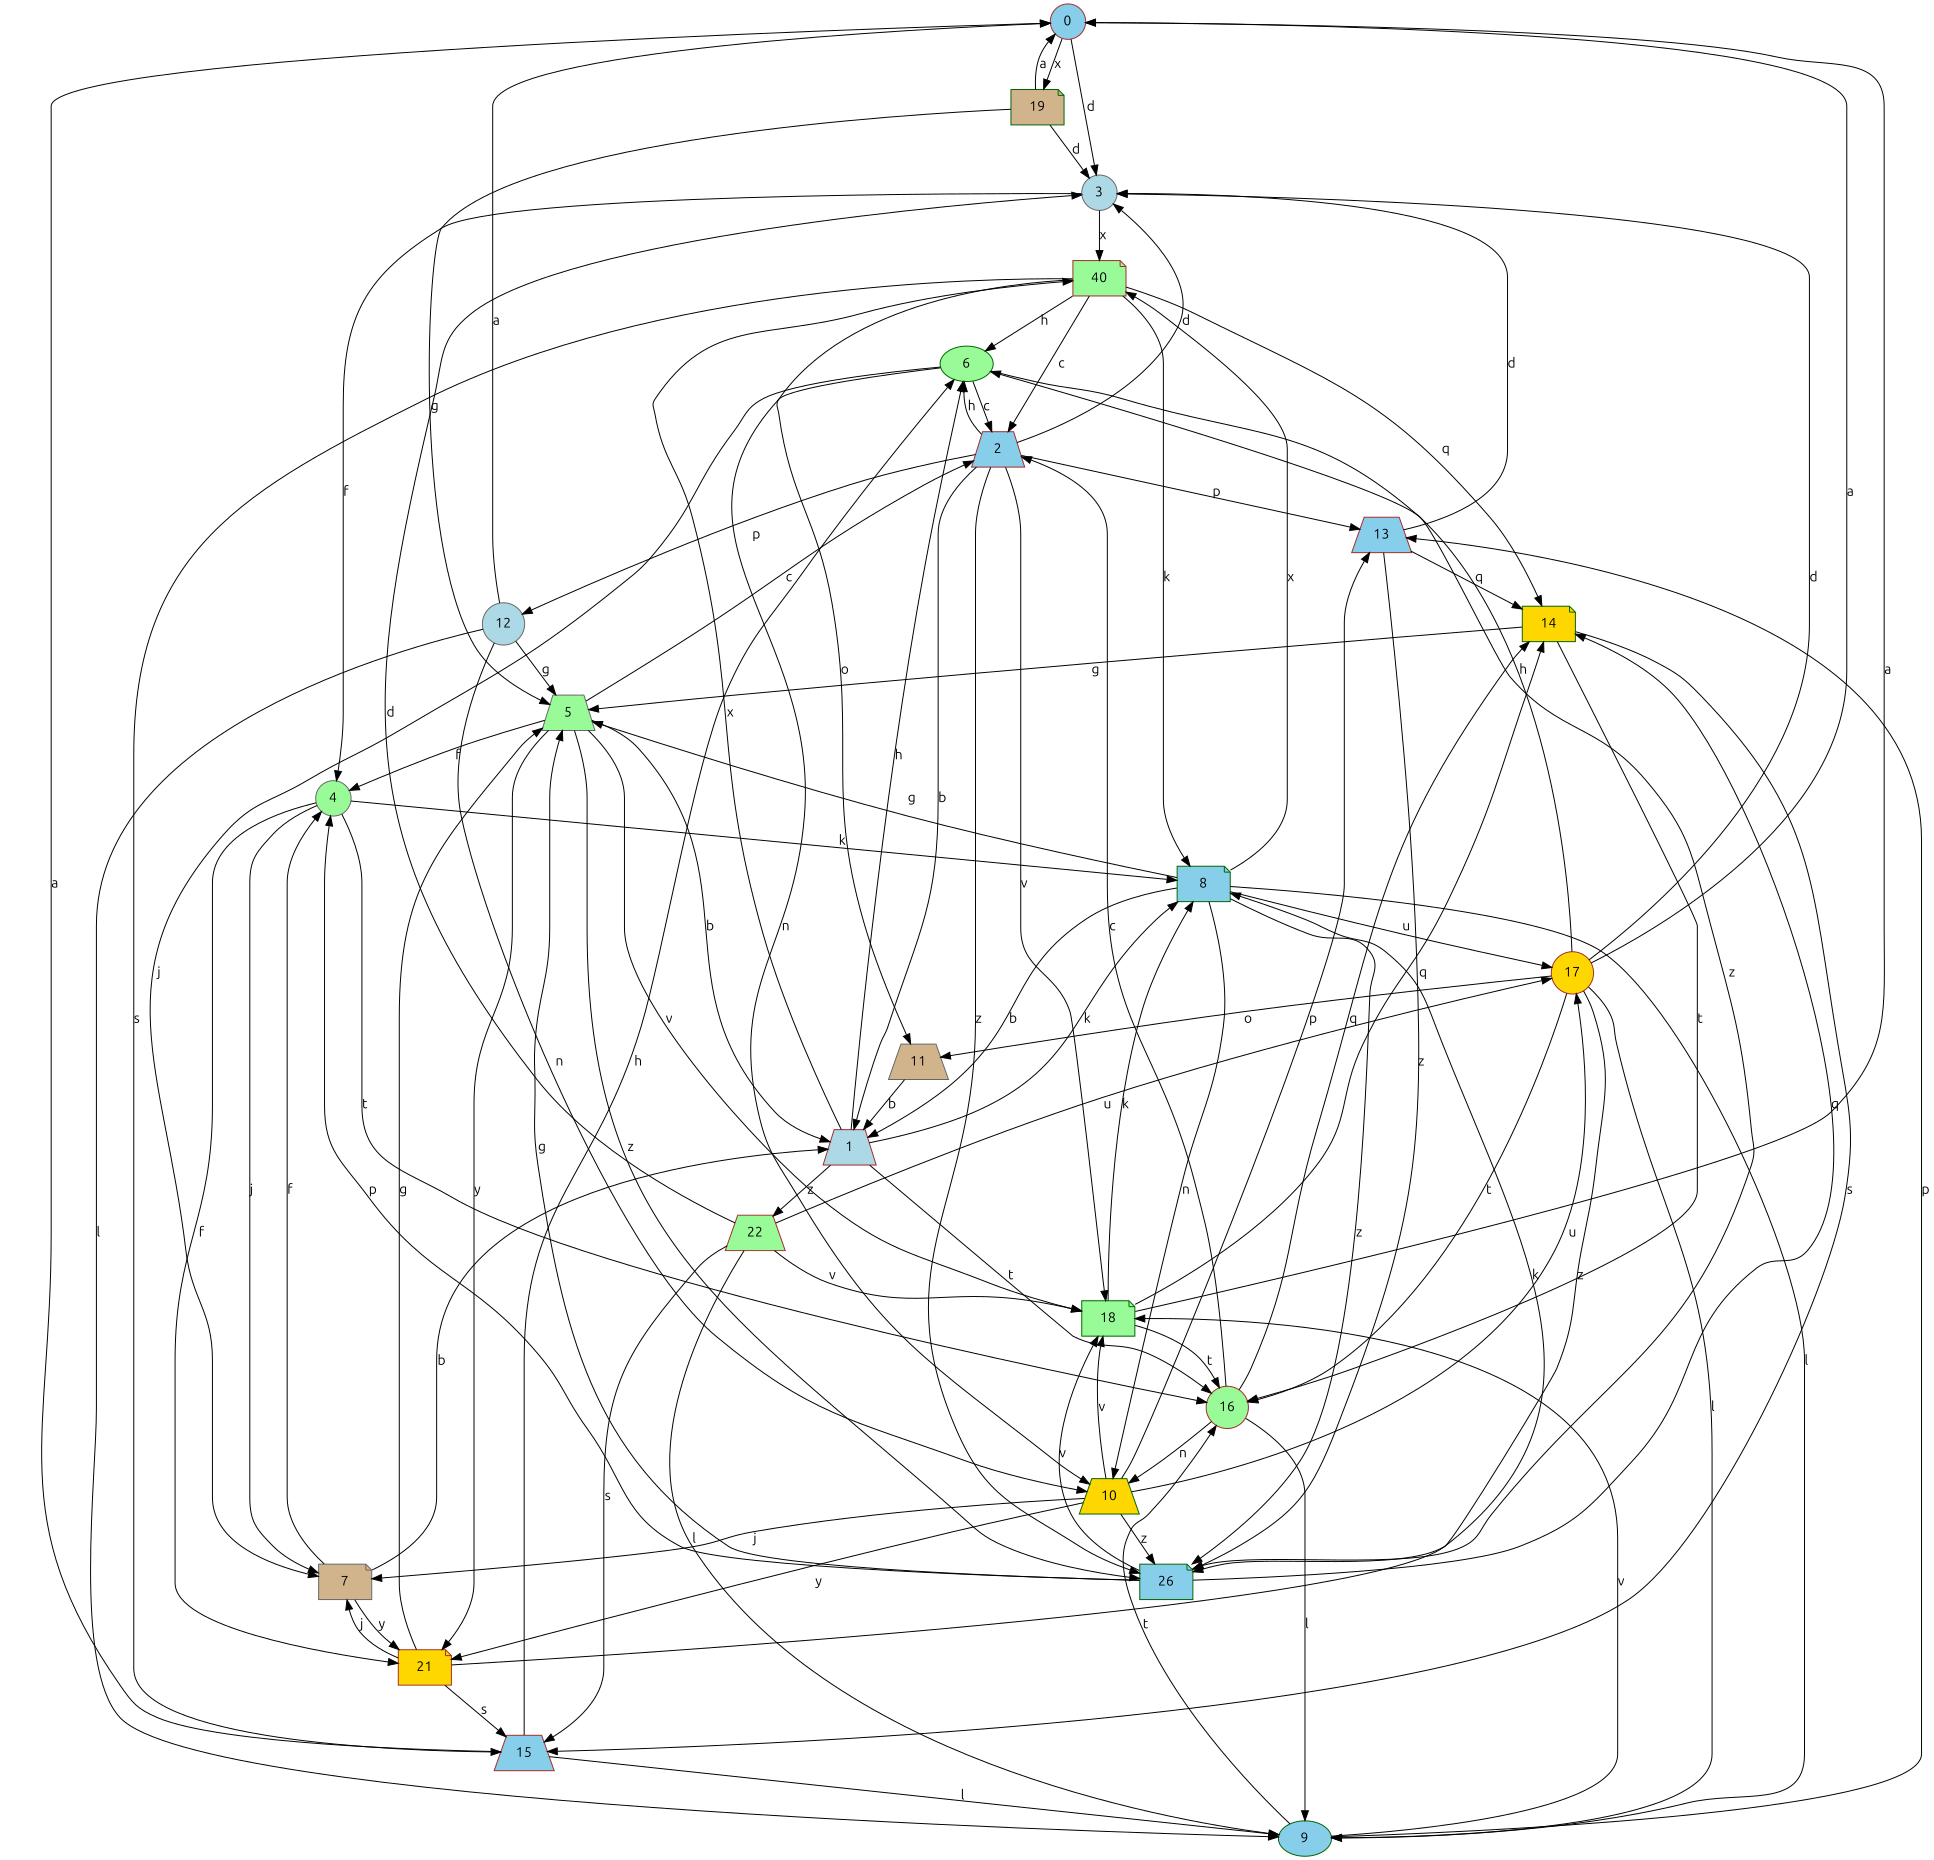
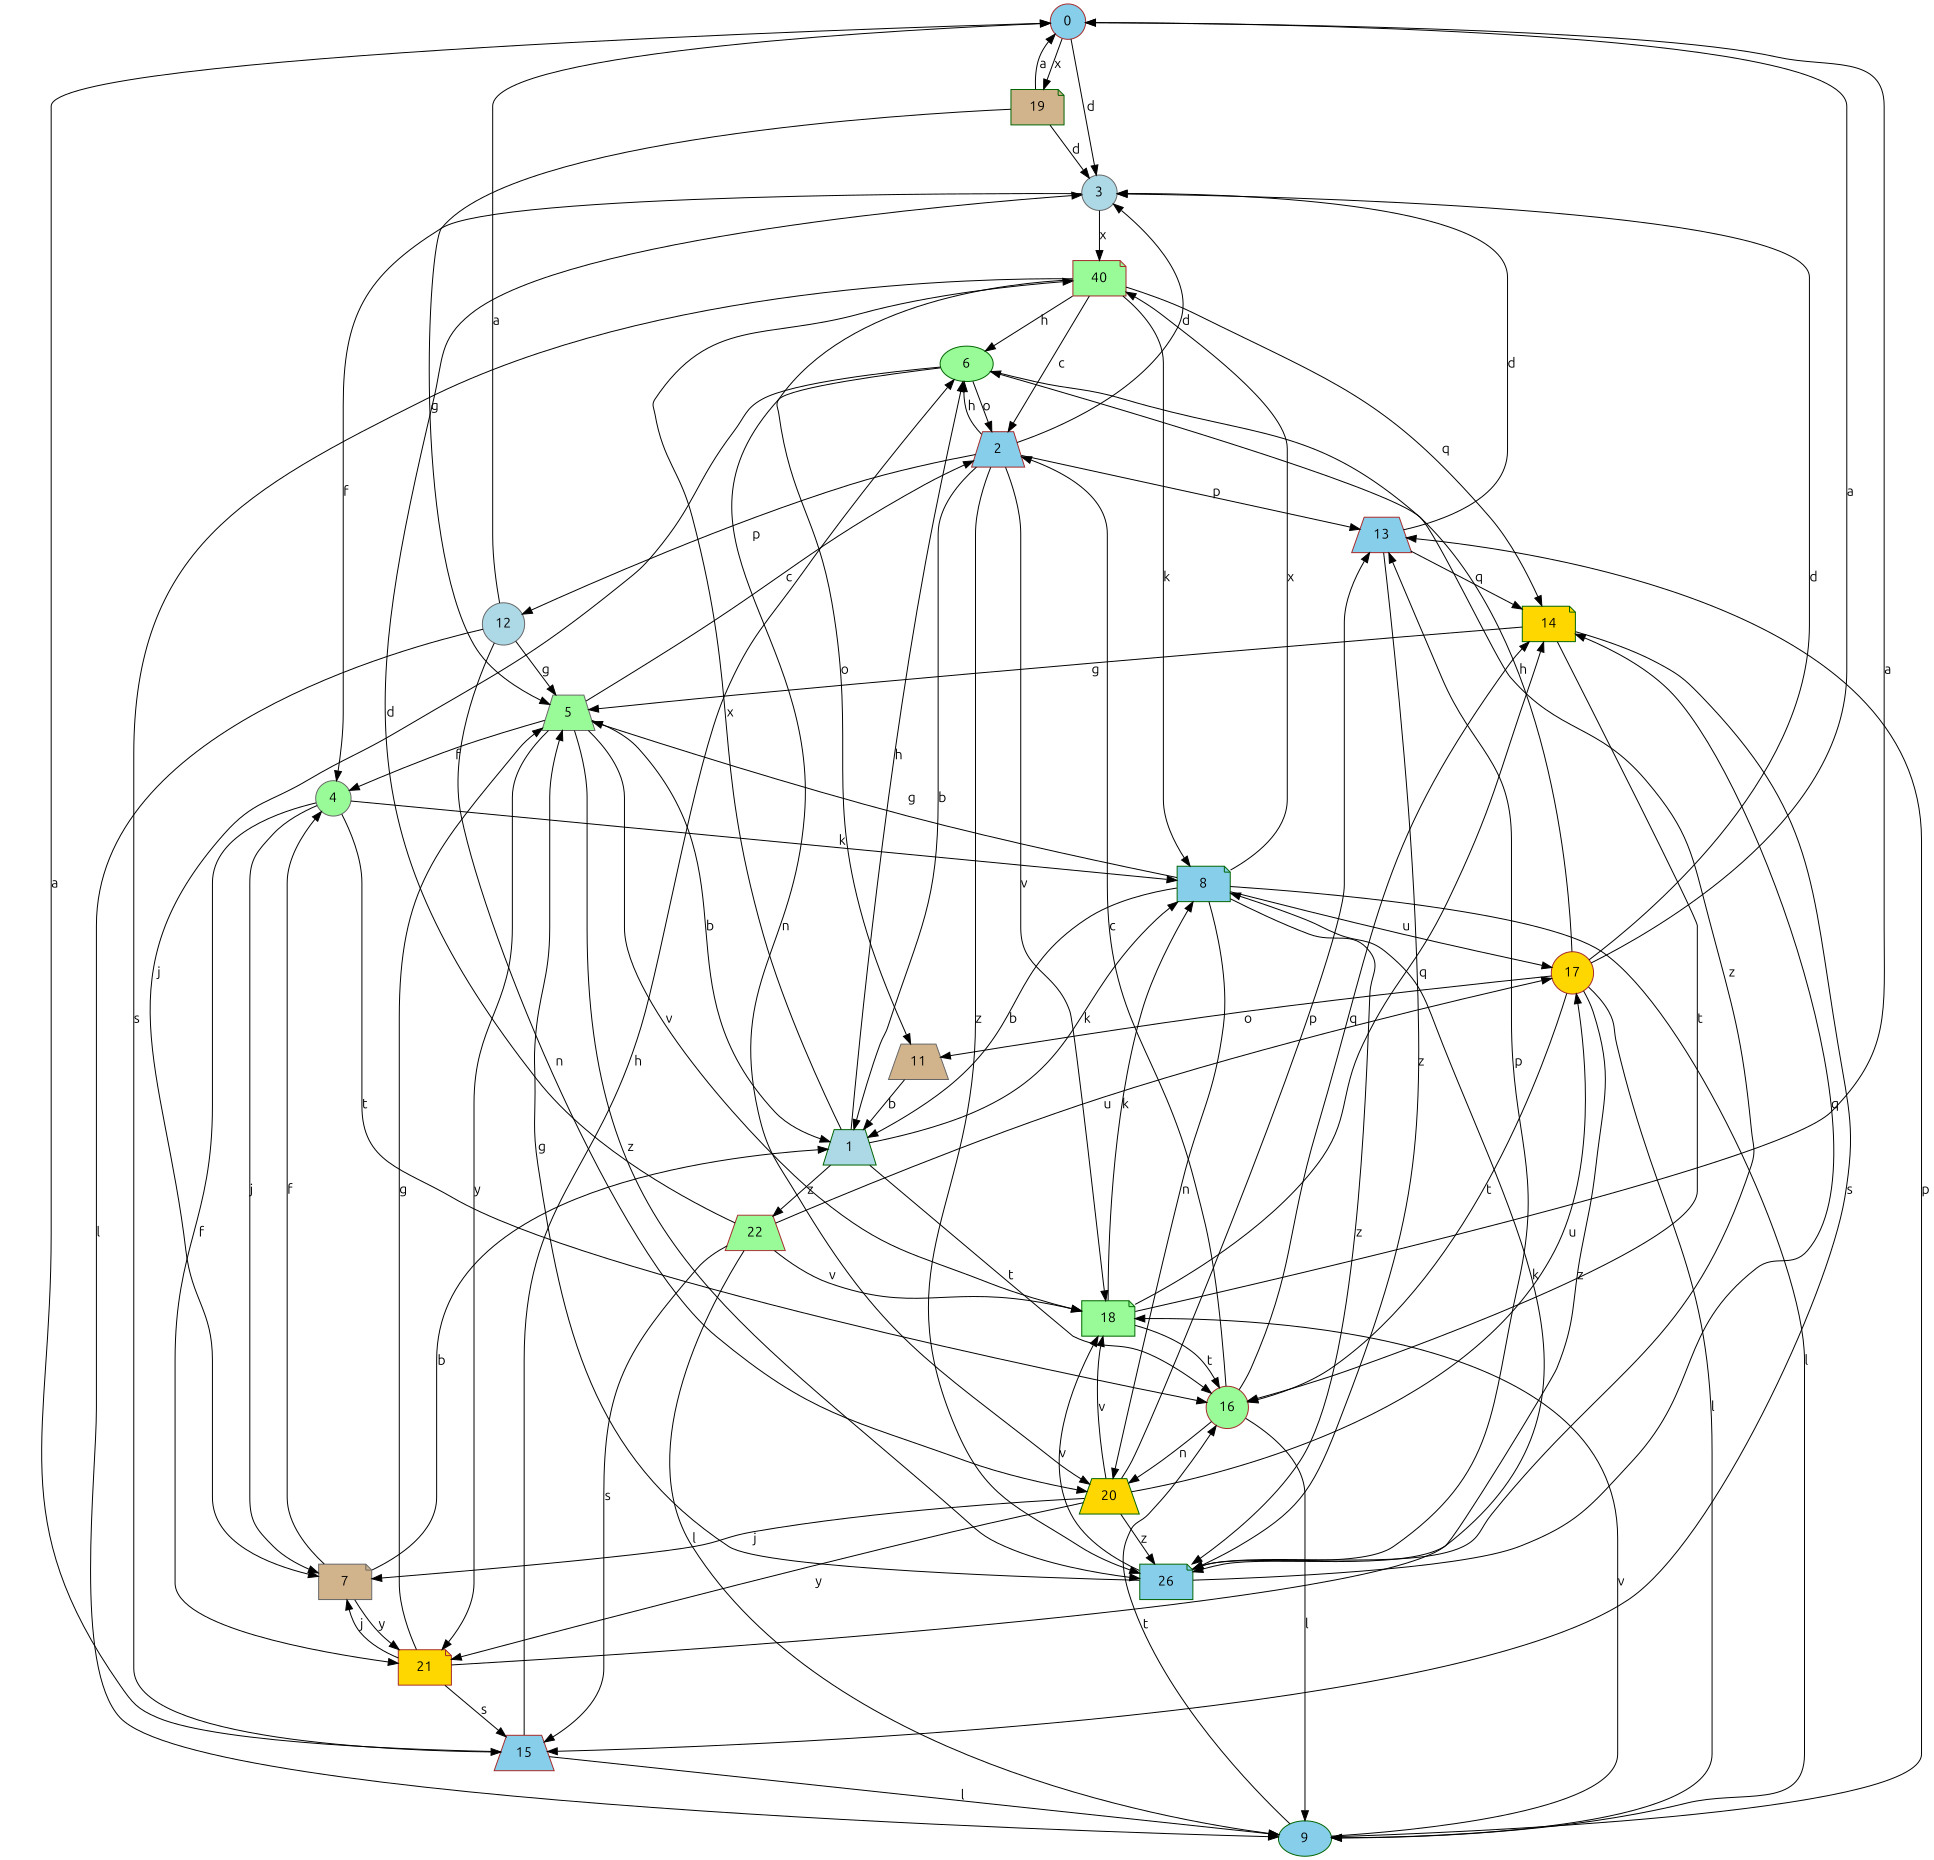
(987, 407) -> (987, 407)
(850, 1147) -> (850, 1147)
(563, 1390) -> (1526, 1162)
(1109, 1496) -> (1109, 1496)
